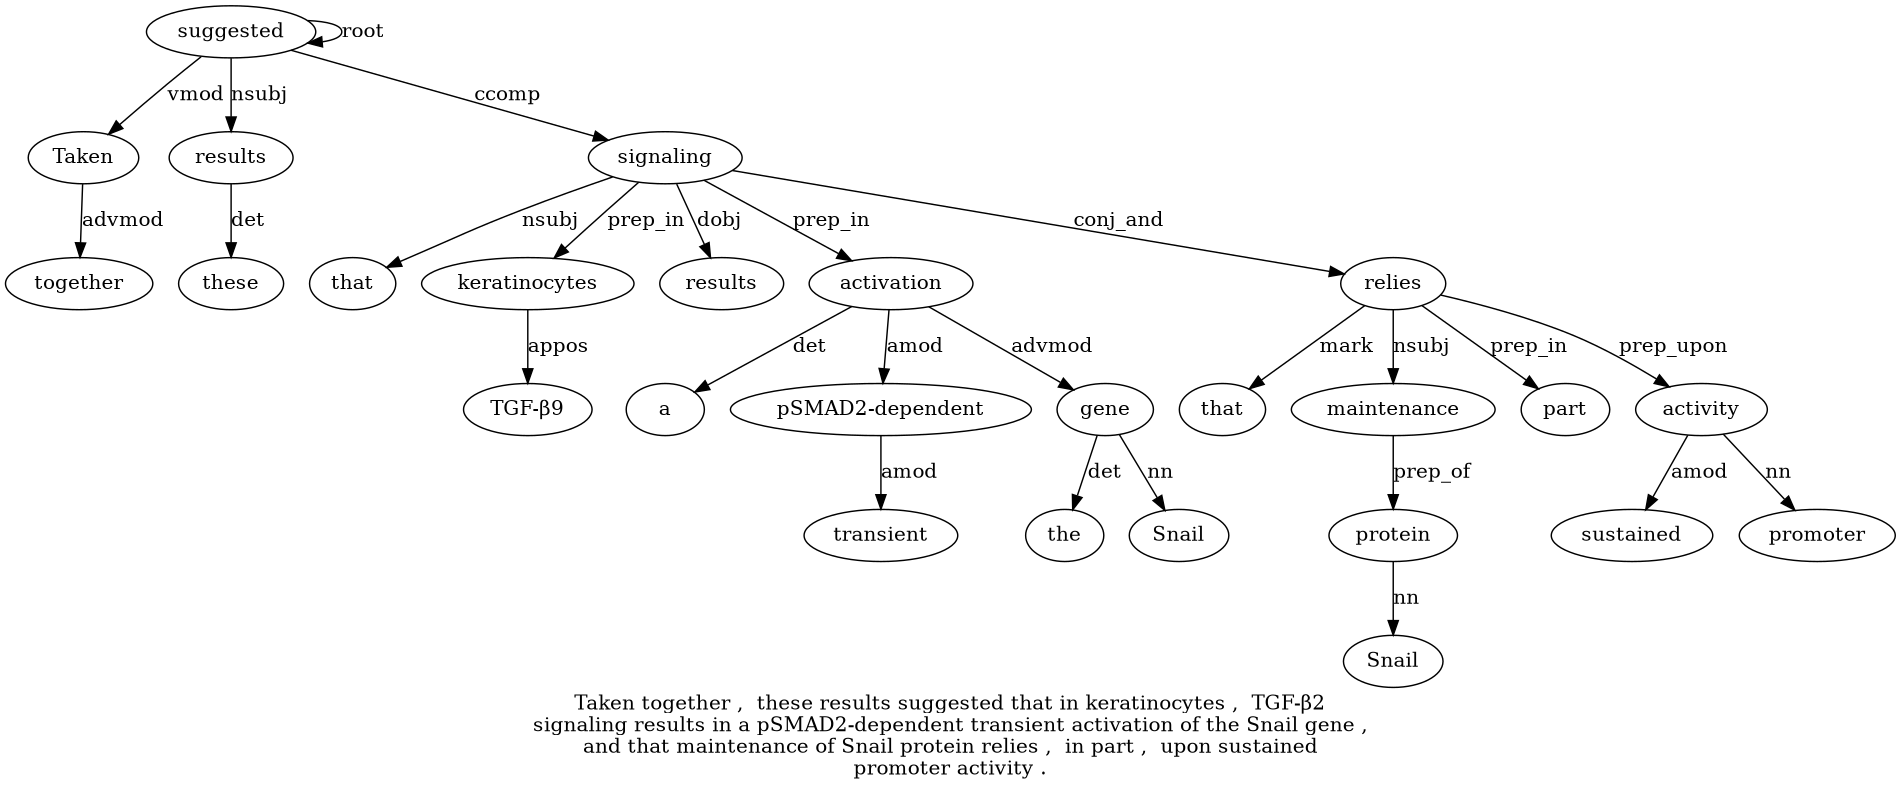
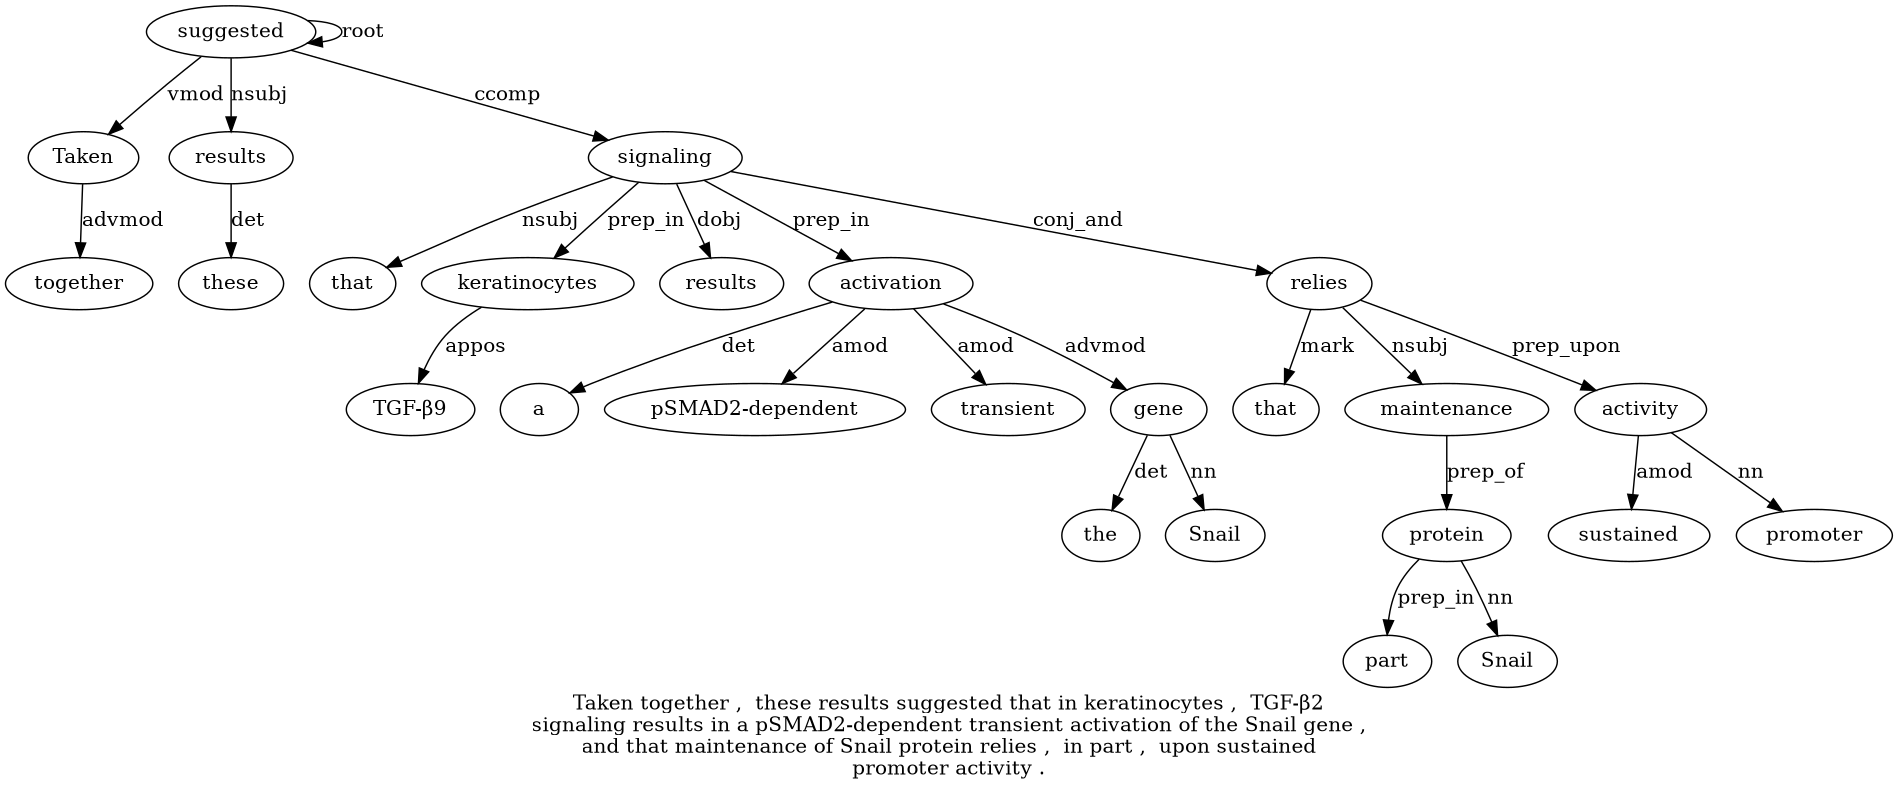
(1474, 343) -> (1398, 587)
(881, 465) -> (945, 341)
